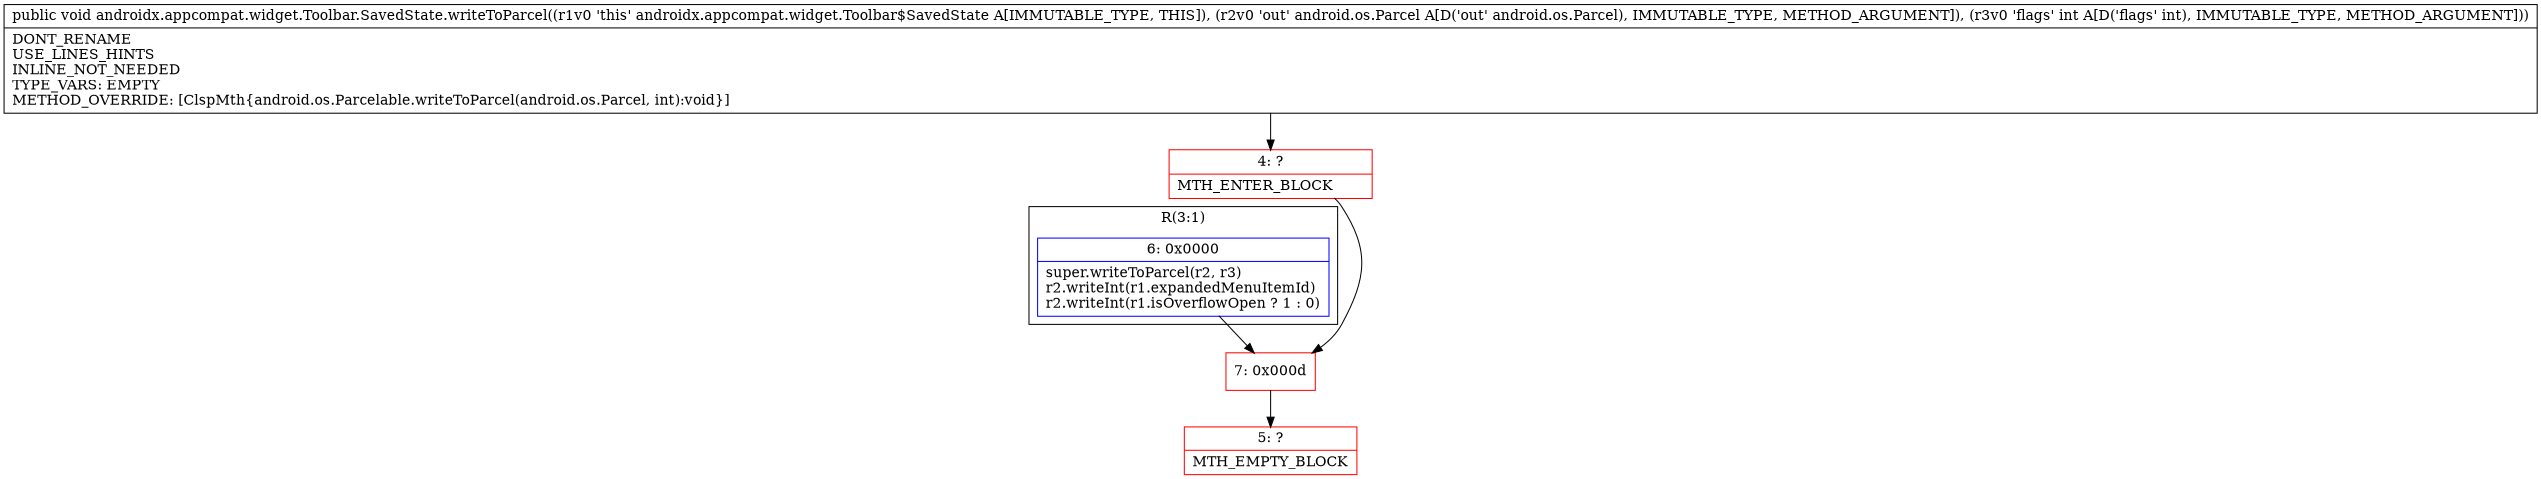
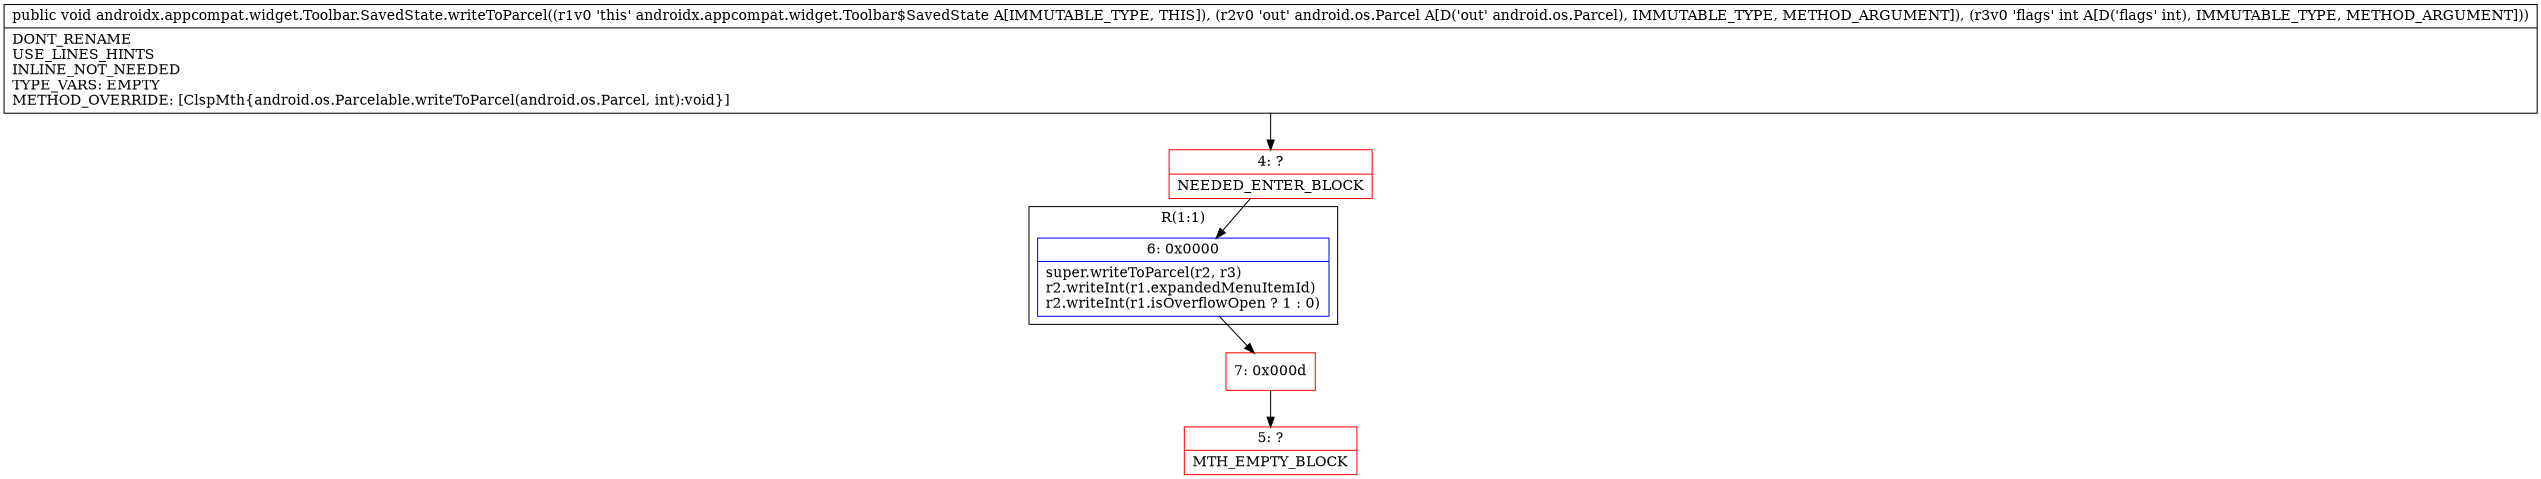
(1255, 186) -> (1271, 186)
(1183, 218) -> (1183, 218)
(1361, 275) -> (1237, 214)
